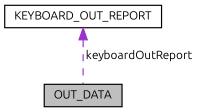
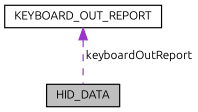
(83, 96) -> (83, 96)
